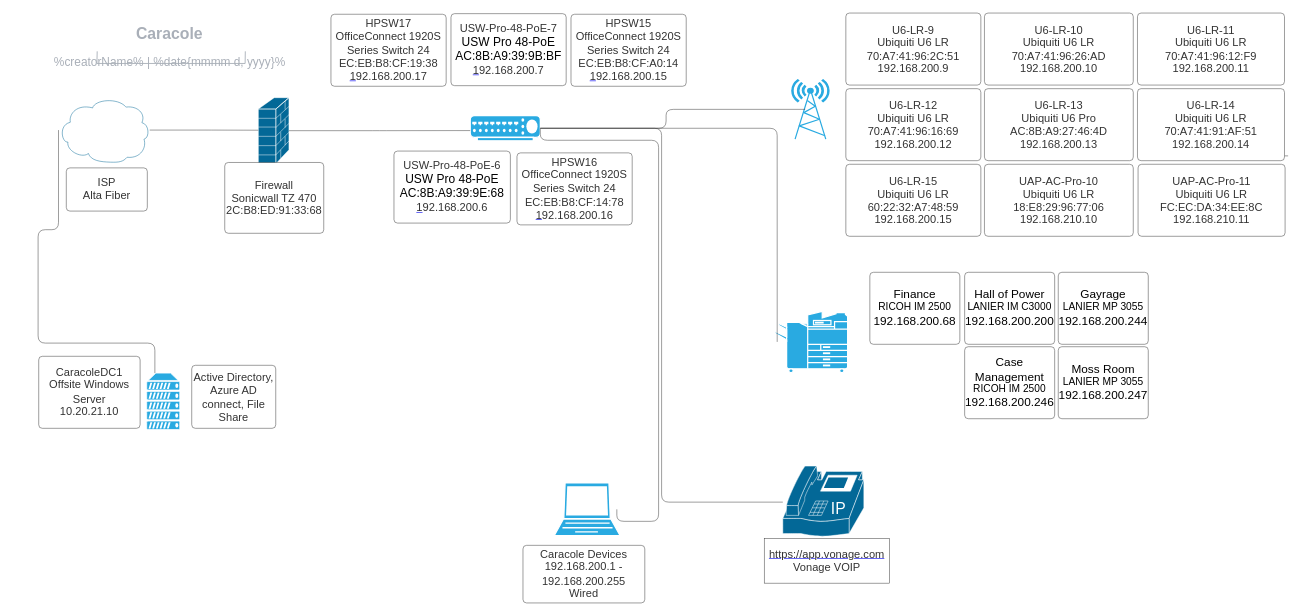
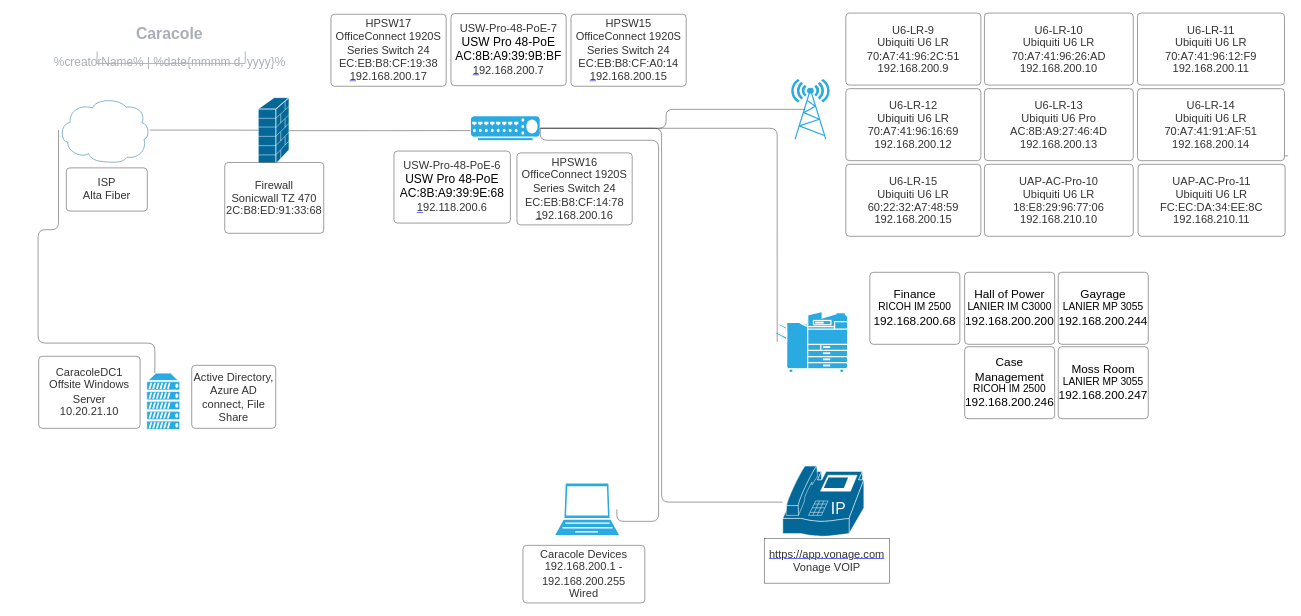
(452, 187) -> (452, 187)
